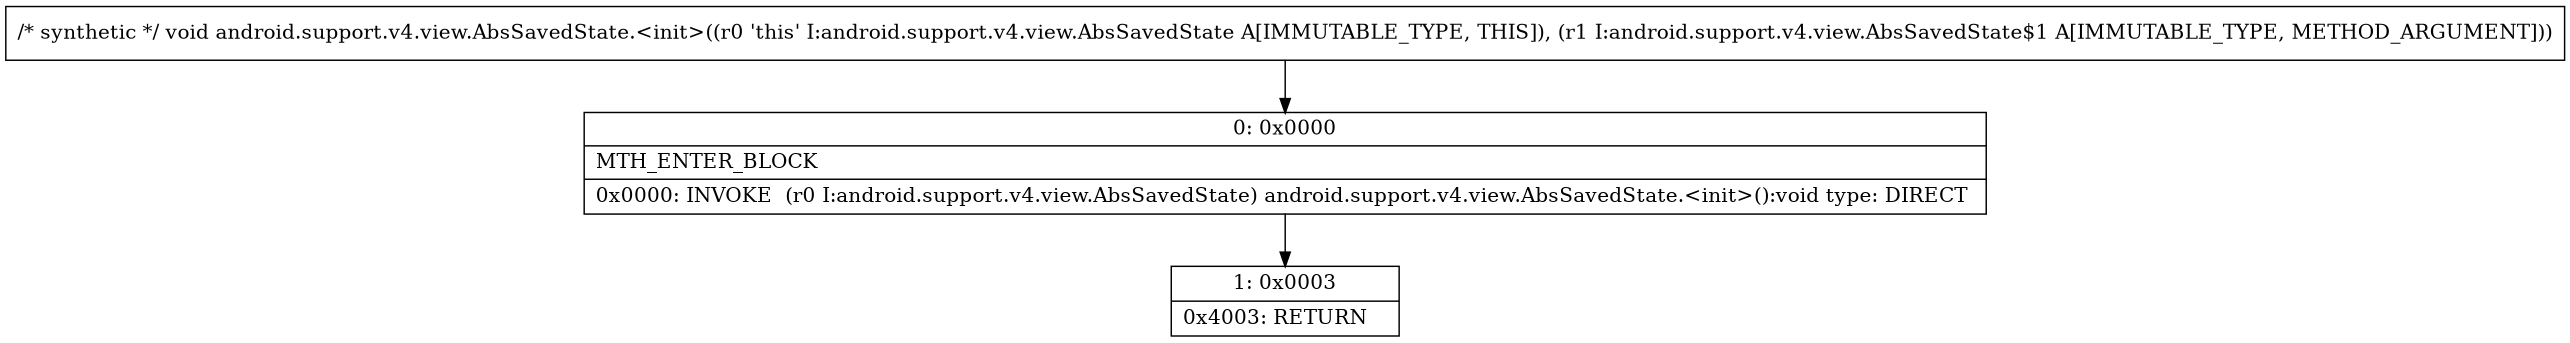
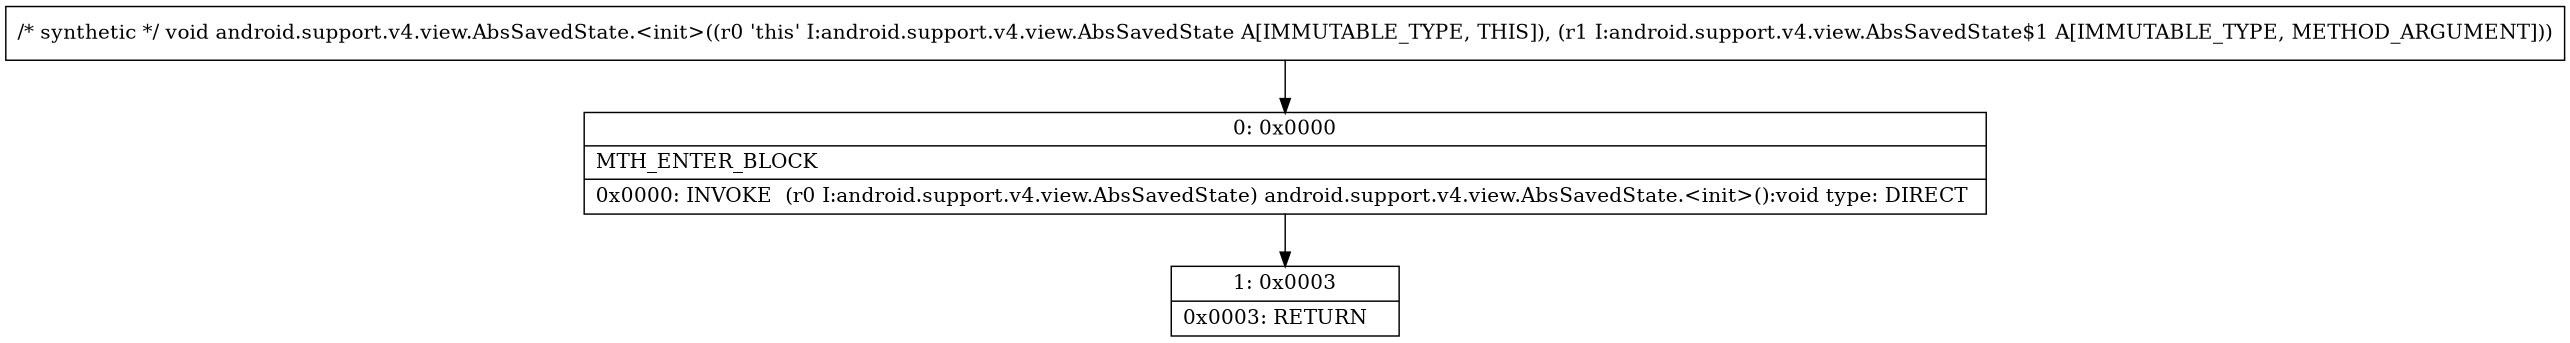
(1285, 318) -> (1285, 318)
